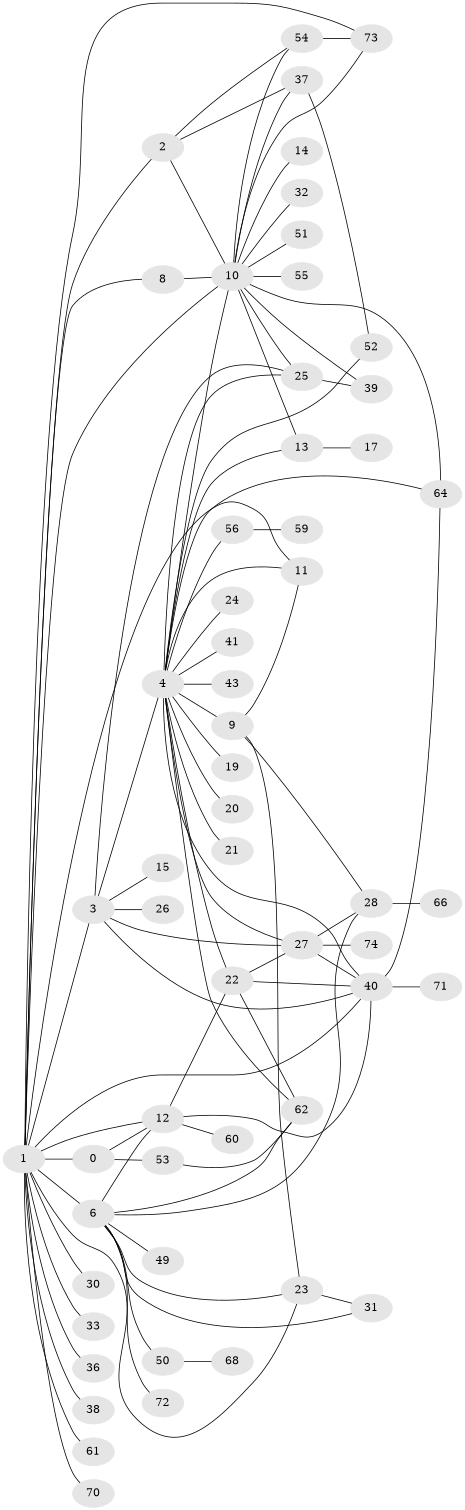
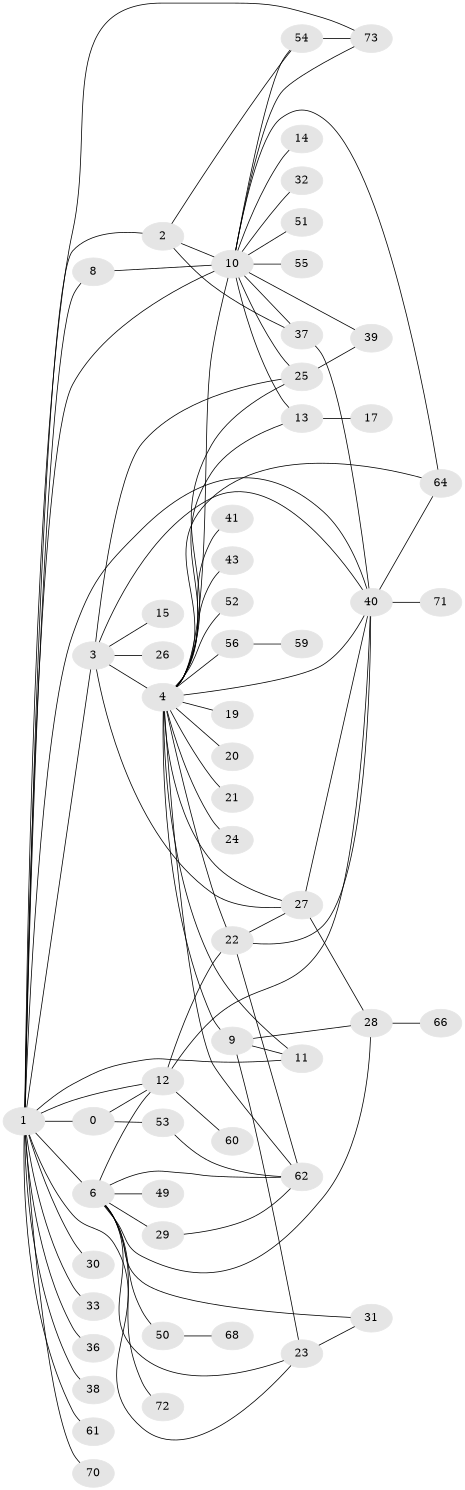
(344, 212) -> (350, 458)
(371, 945) -> none
none -> (163, 1236)
